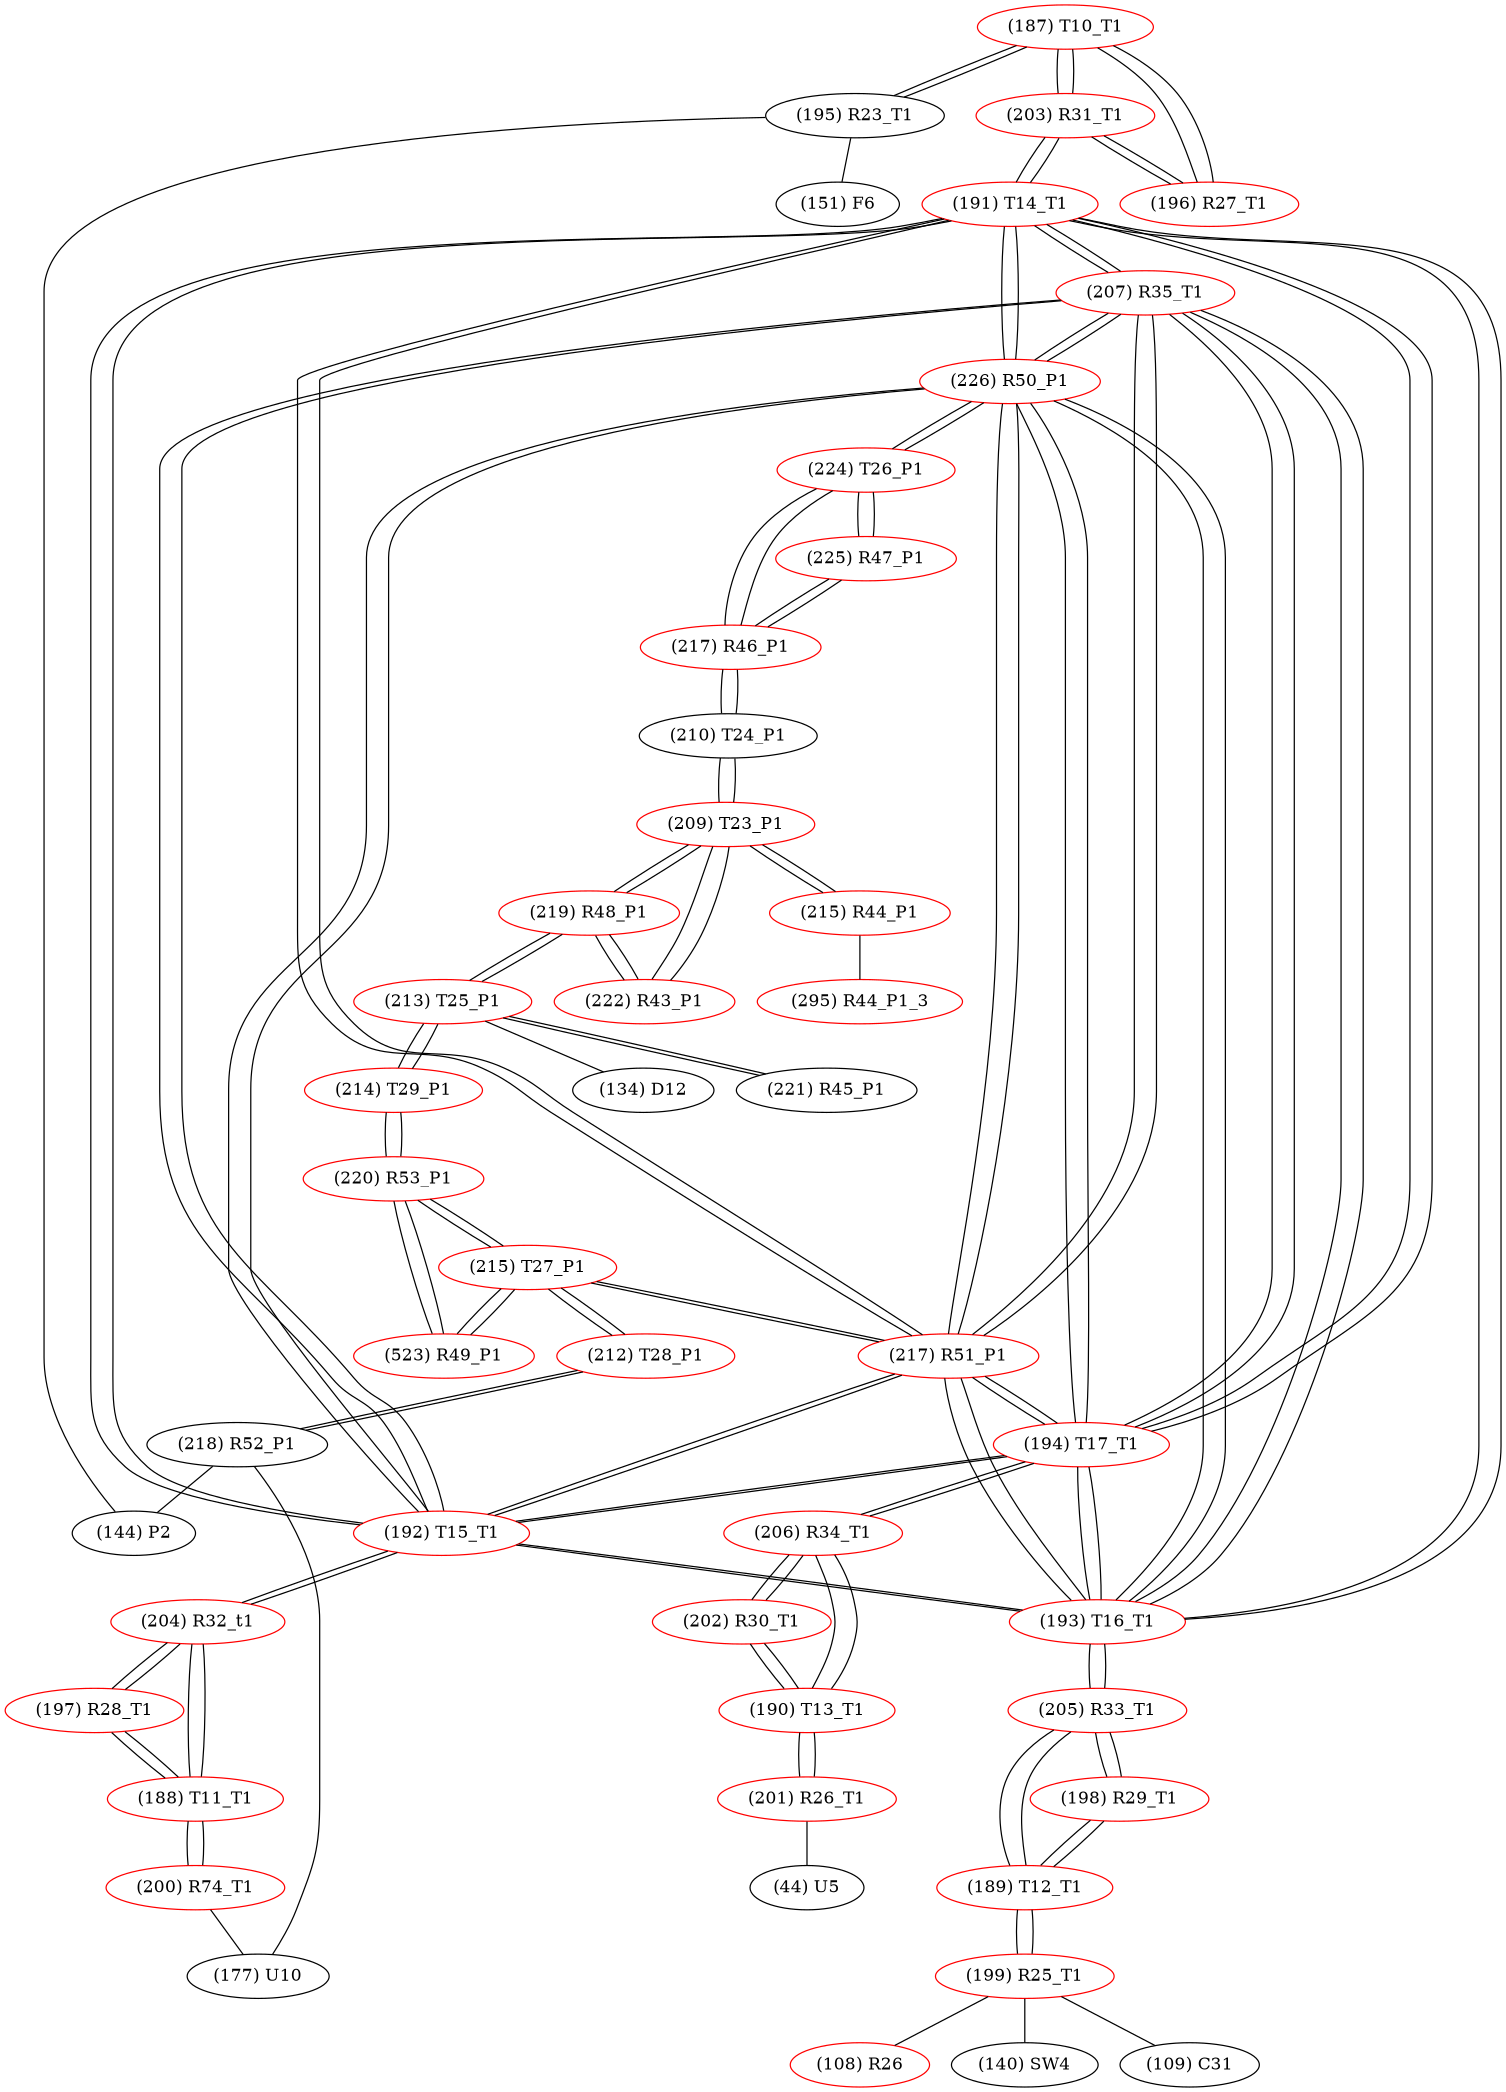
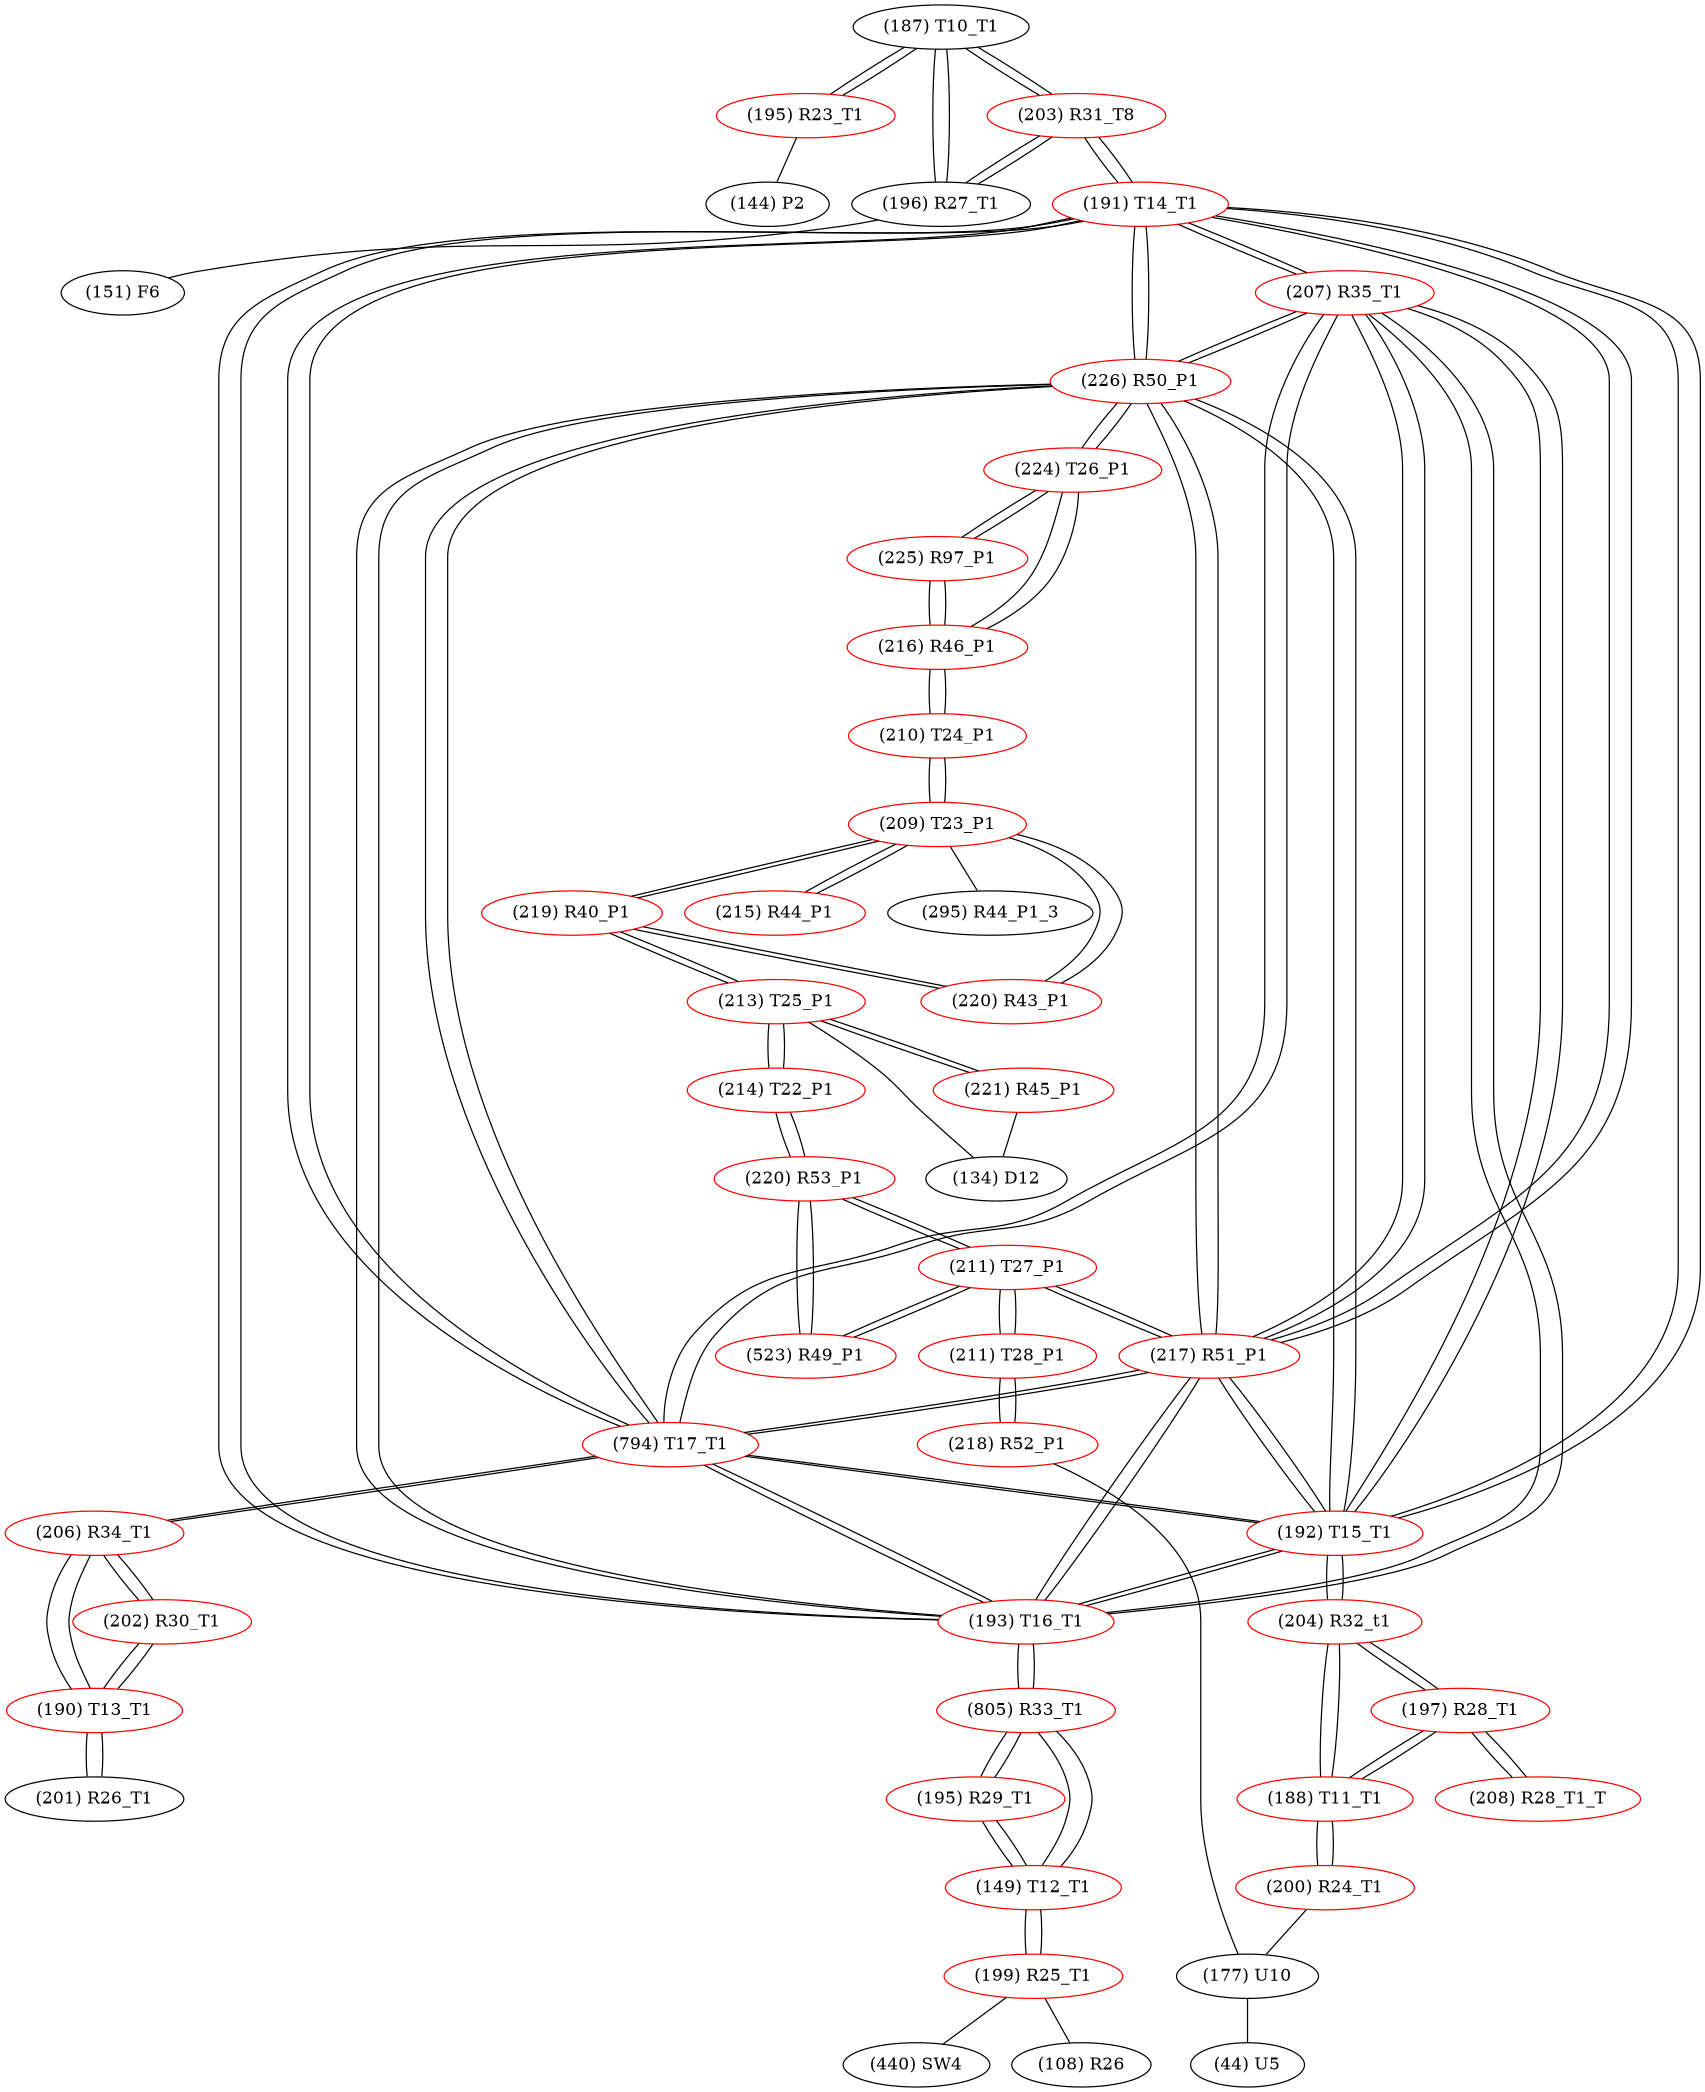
(1065, 27) -> (941, 27)
(855, 116) -> (806, 116)
(1065, 116) -> (1076, 116)
(846, 160) -> (523, 246)
(1209, 204) -> (941, 204)
(866, 559) -> (937, 559)
(731, 647) -> (937, 647)
(728, 736) -> (937, 736)
(589, 913) -> (572, 913)
(860, 957) -> (964, 869)
(645, 1002) -> (1011, 1002)
(860, 1002) -> (990, 913)
(394, 1090) -> (776, 1090)
(827, 1090) -> (1024, 1090)
none -> (1010, 1135)
(528, 1267) -> (1008, 1267)
(646, 1356) -> (1008, 1356)
(237, 1445) -> (1008, 1445)
(1081, 1445) -> (670, 1445)
(195, 1481) -> none
(1097, 1710) -> (1026, 1710)
(807, 1799) -> (94, 1799)
(1120, 1799) -> (976, 1799)
none -> (1538, 1799)
(807, 1843) -> (1248, 2021)
(195, 1888) -> (1325, 1888)
(1025, 1888) -> (1033, 1888)
(860, 2065) -> (1081, 2065)
(1025, 2065) -> (917, 2065)
(1190, 2065) -> none
